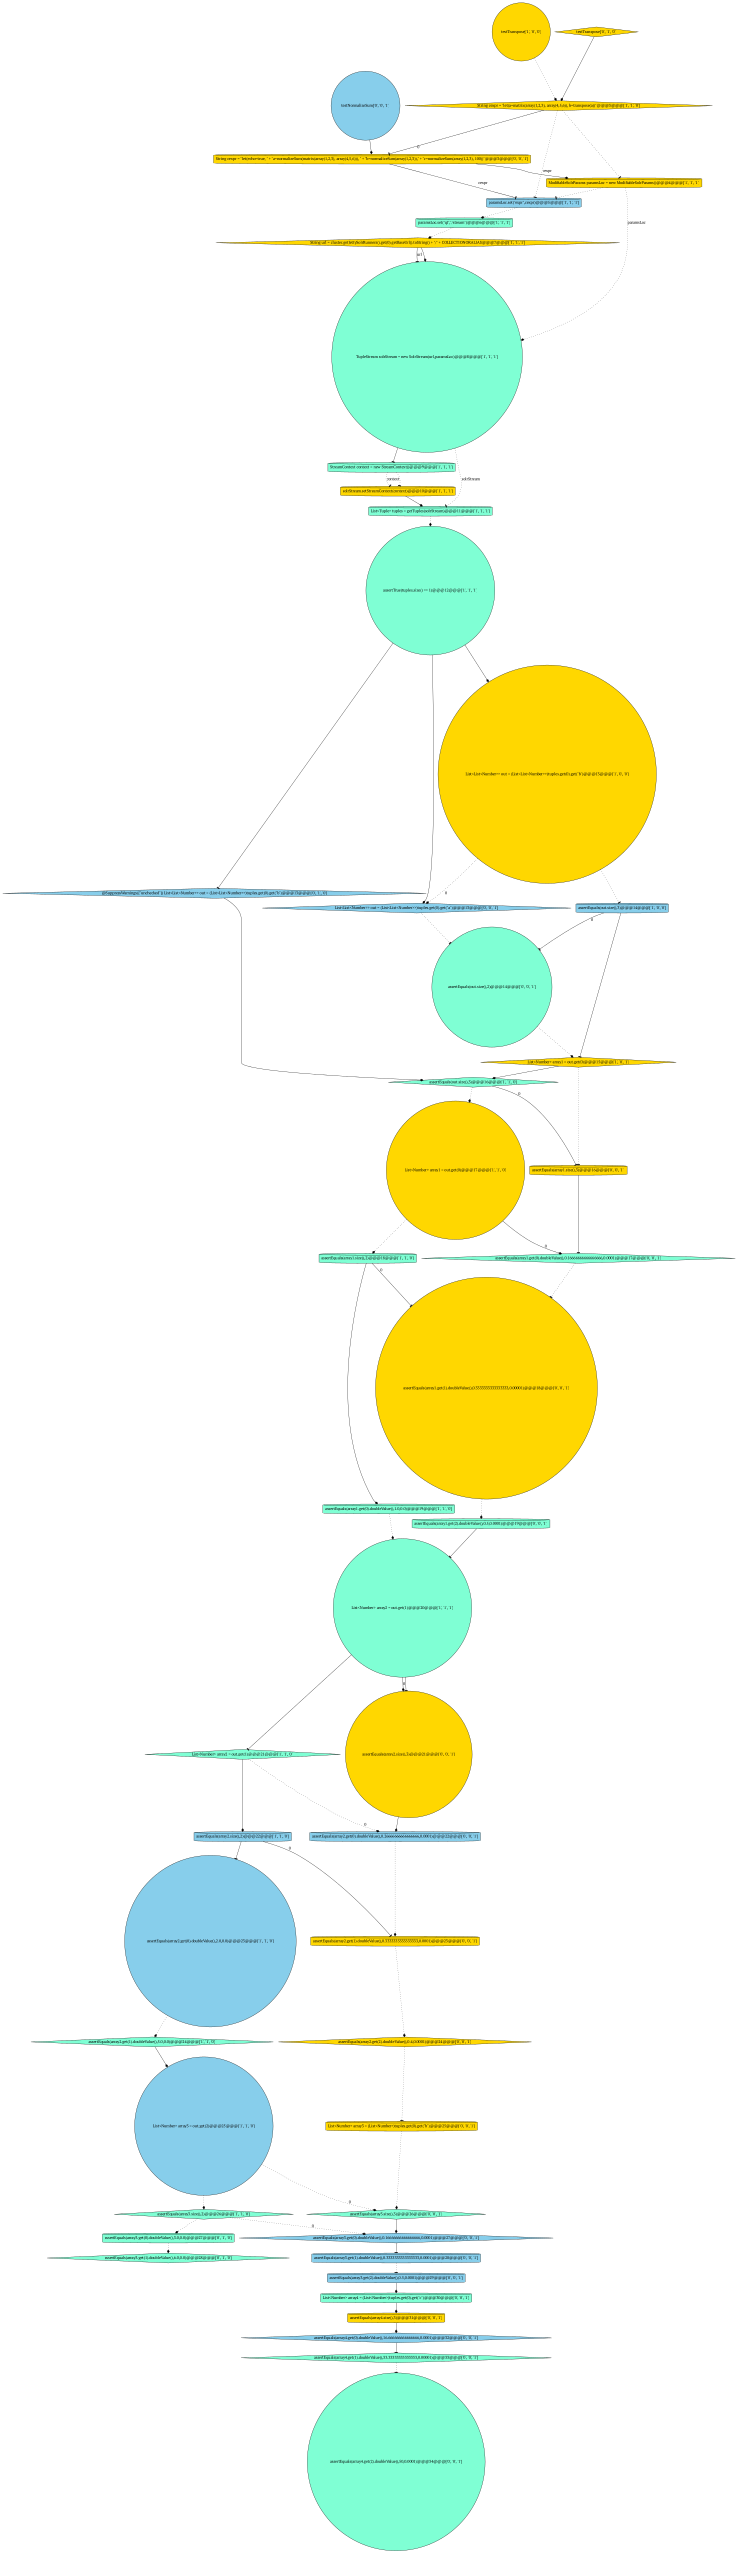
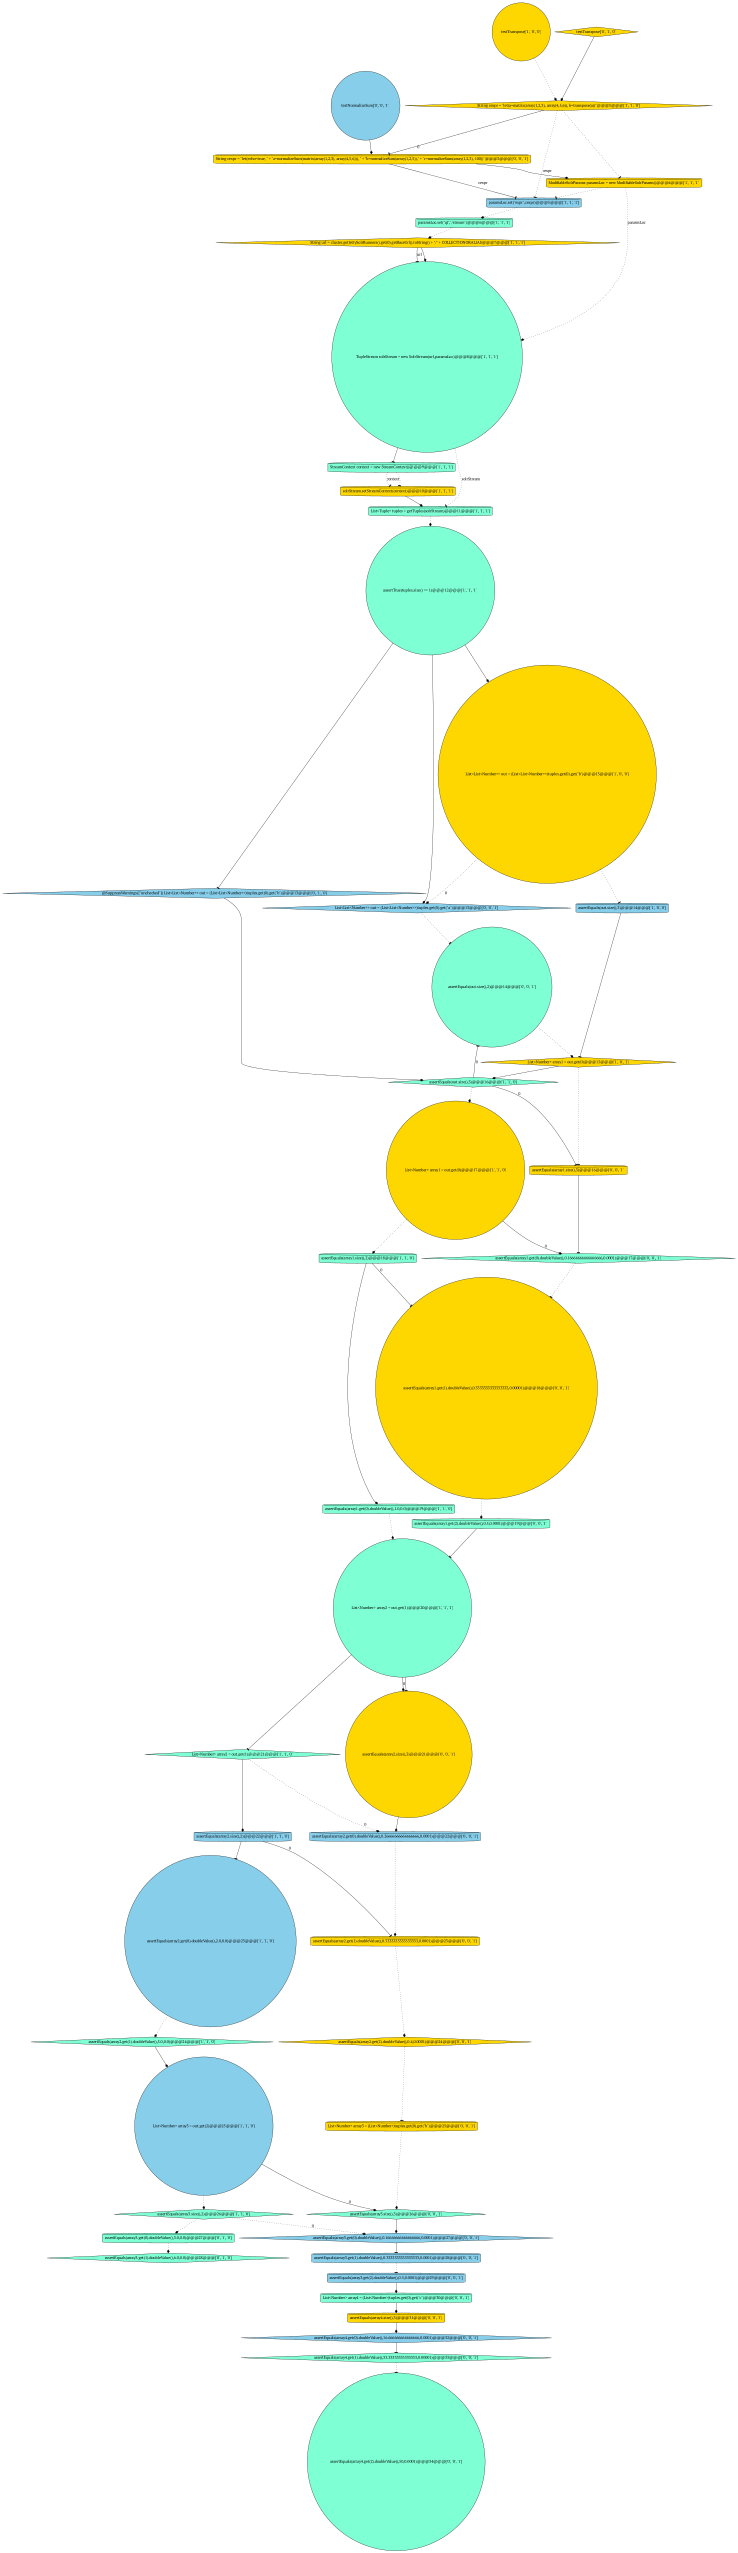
(571, 929) -> (475, 1062)
(315, 2192) -> (315, 2192)
